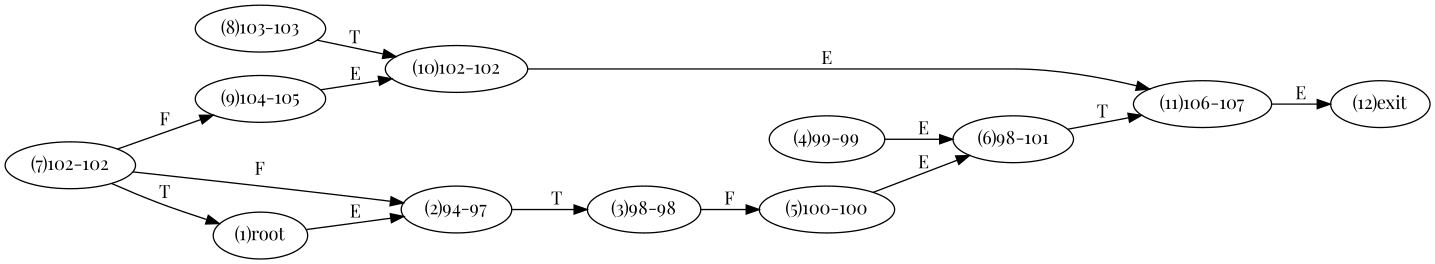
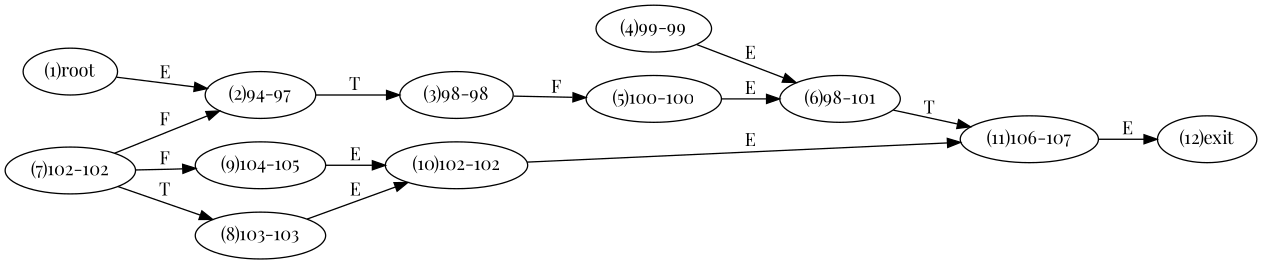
(356, 38) -> (356, 191)
(159, 203) -> (159, 201)
